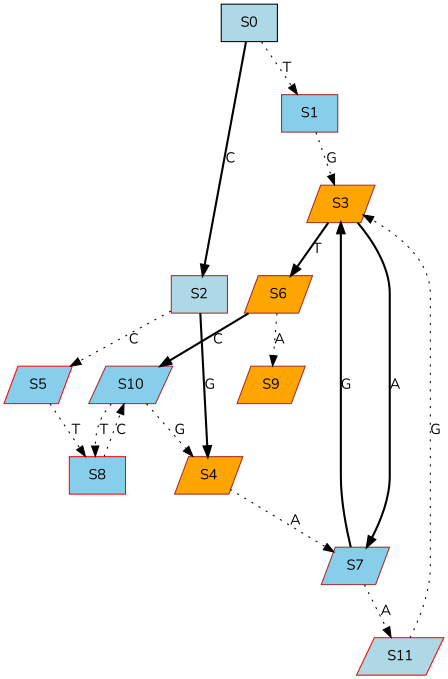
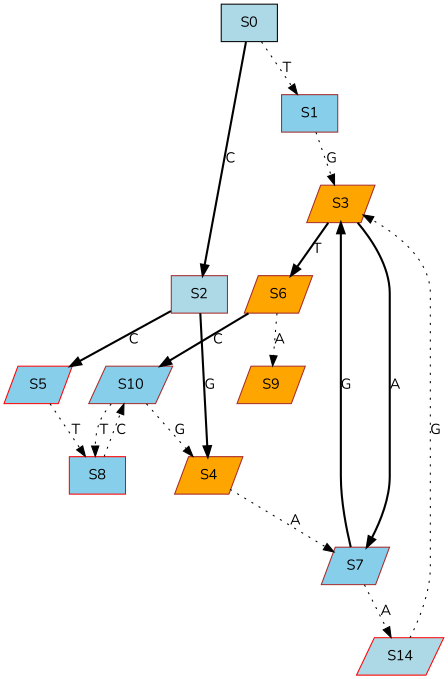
(125, 336) -> (125, 336)
(400, 656) -> (400, 656)
